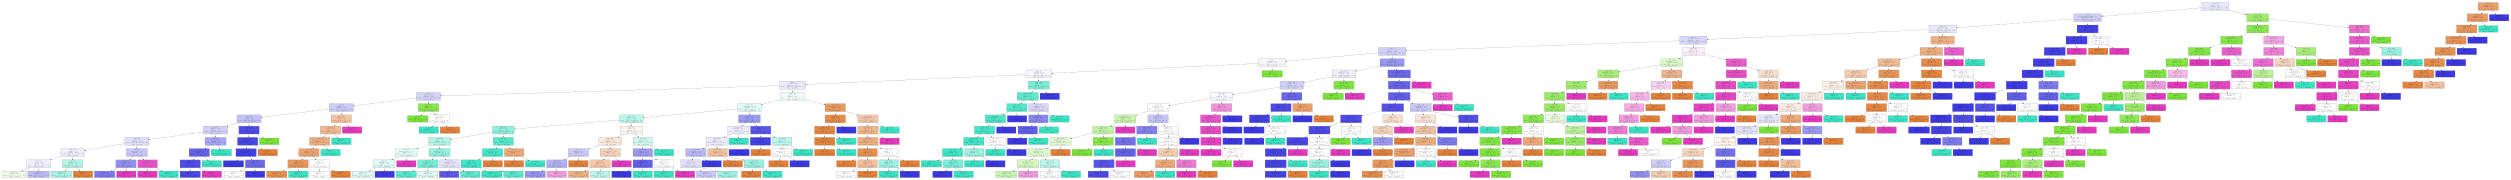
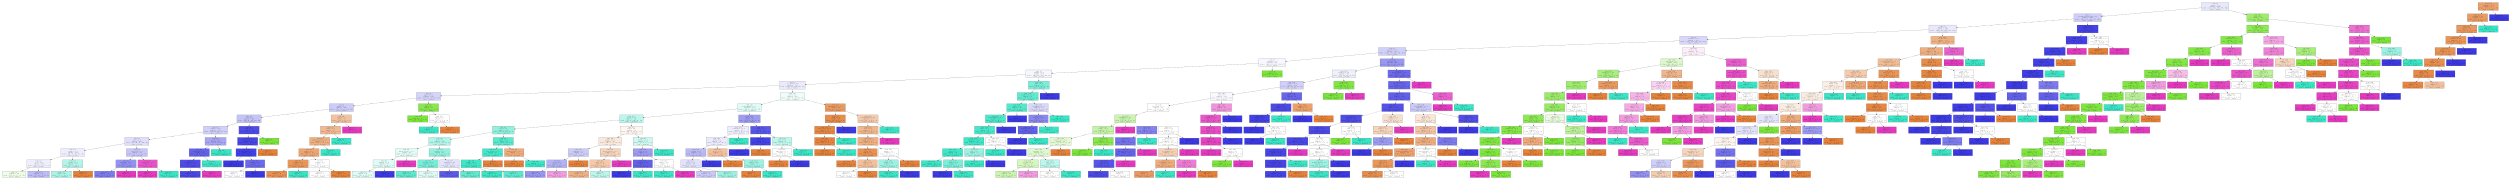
(1158, 119) -> none
